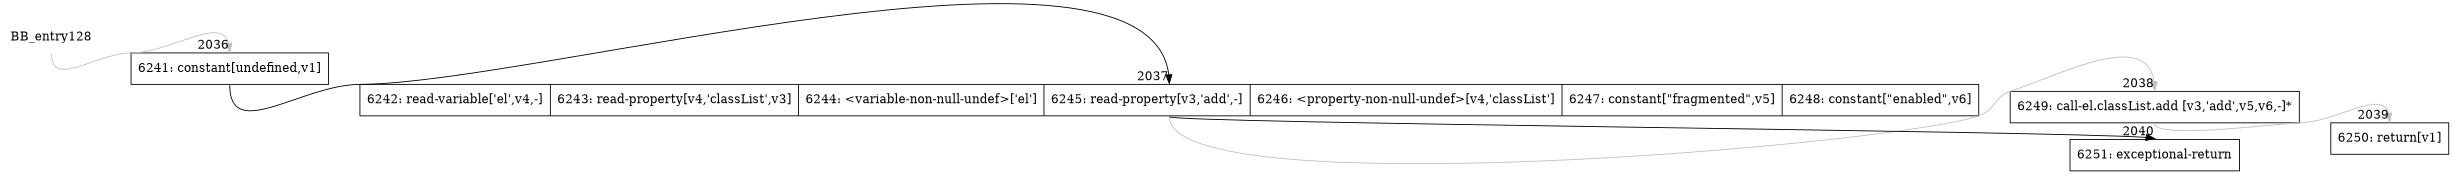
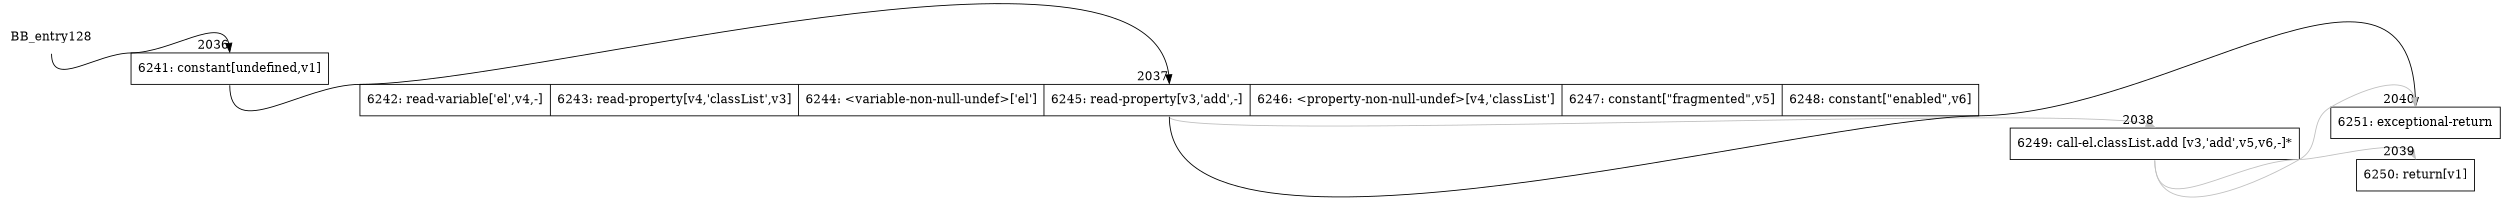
(138, 52) -> (138, 52)
none -> (2284, 167)
